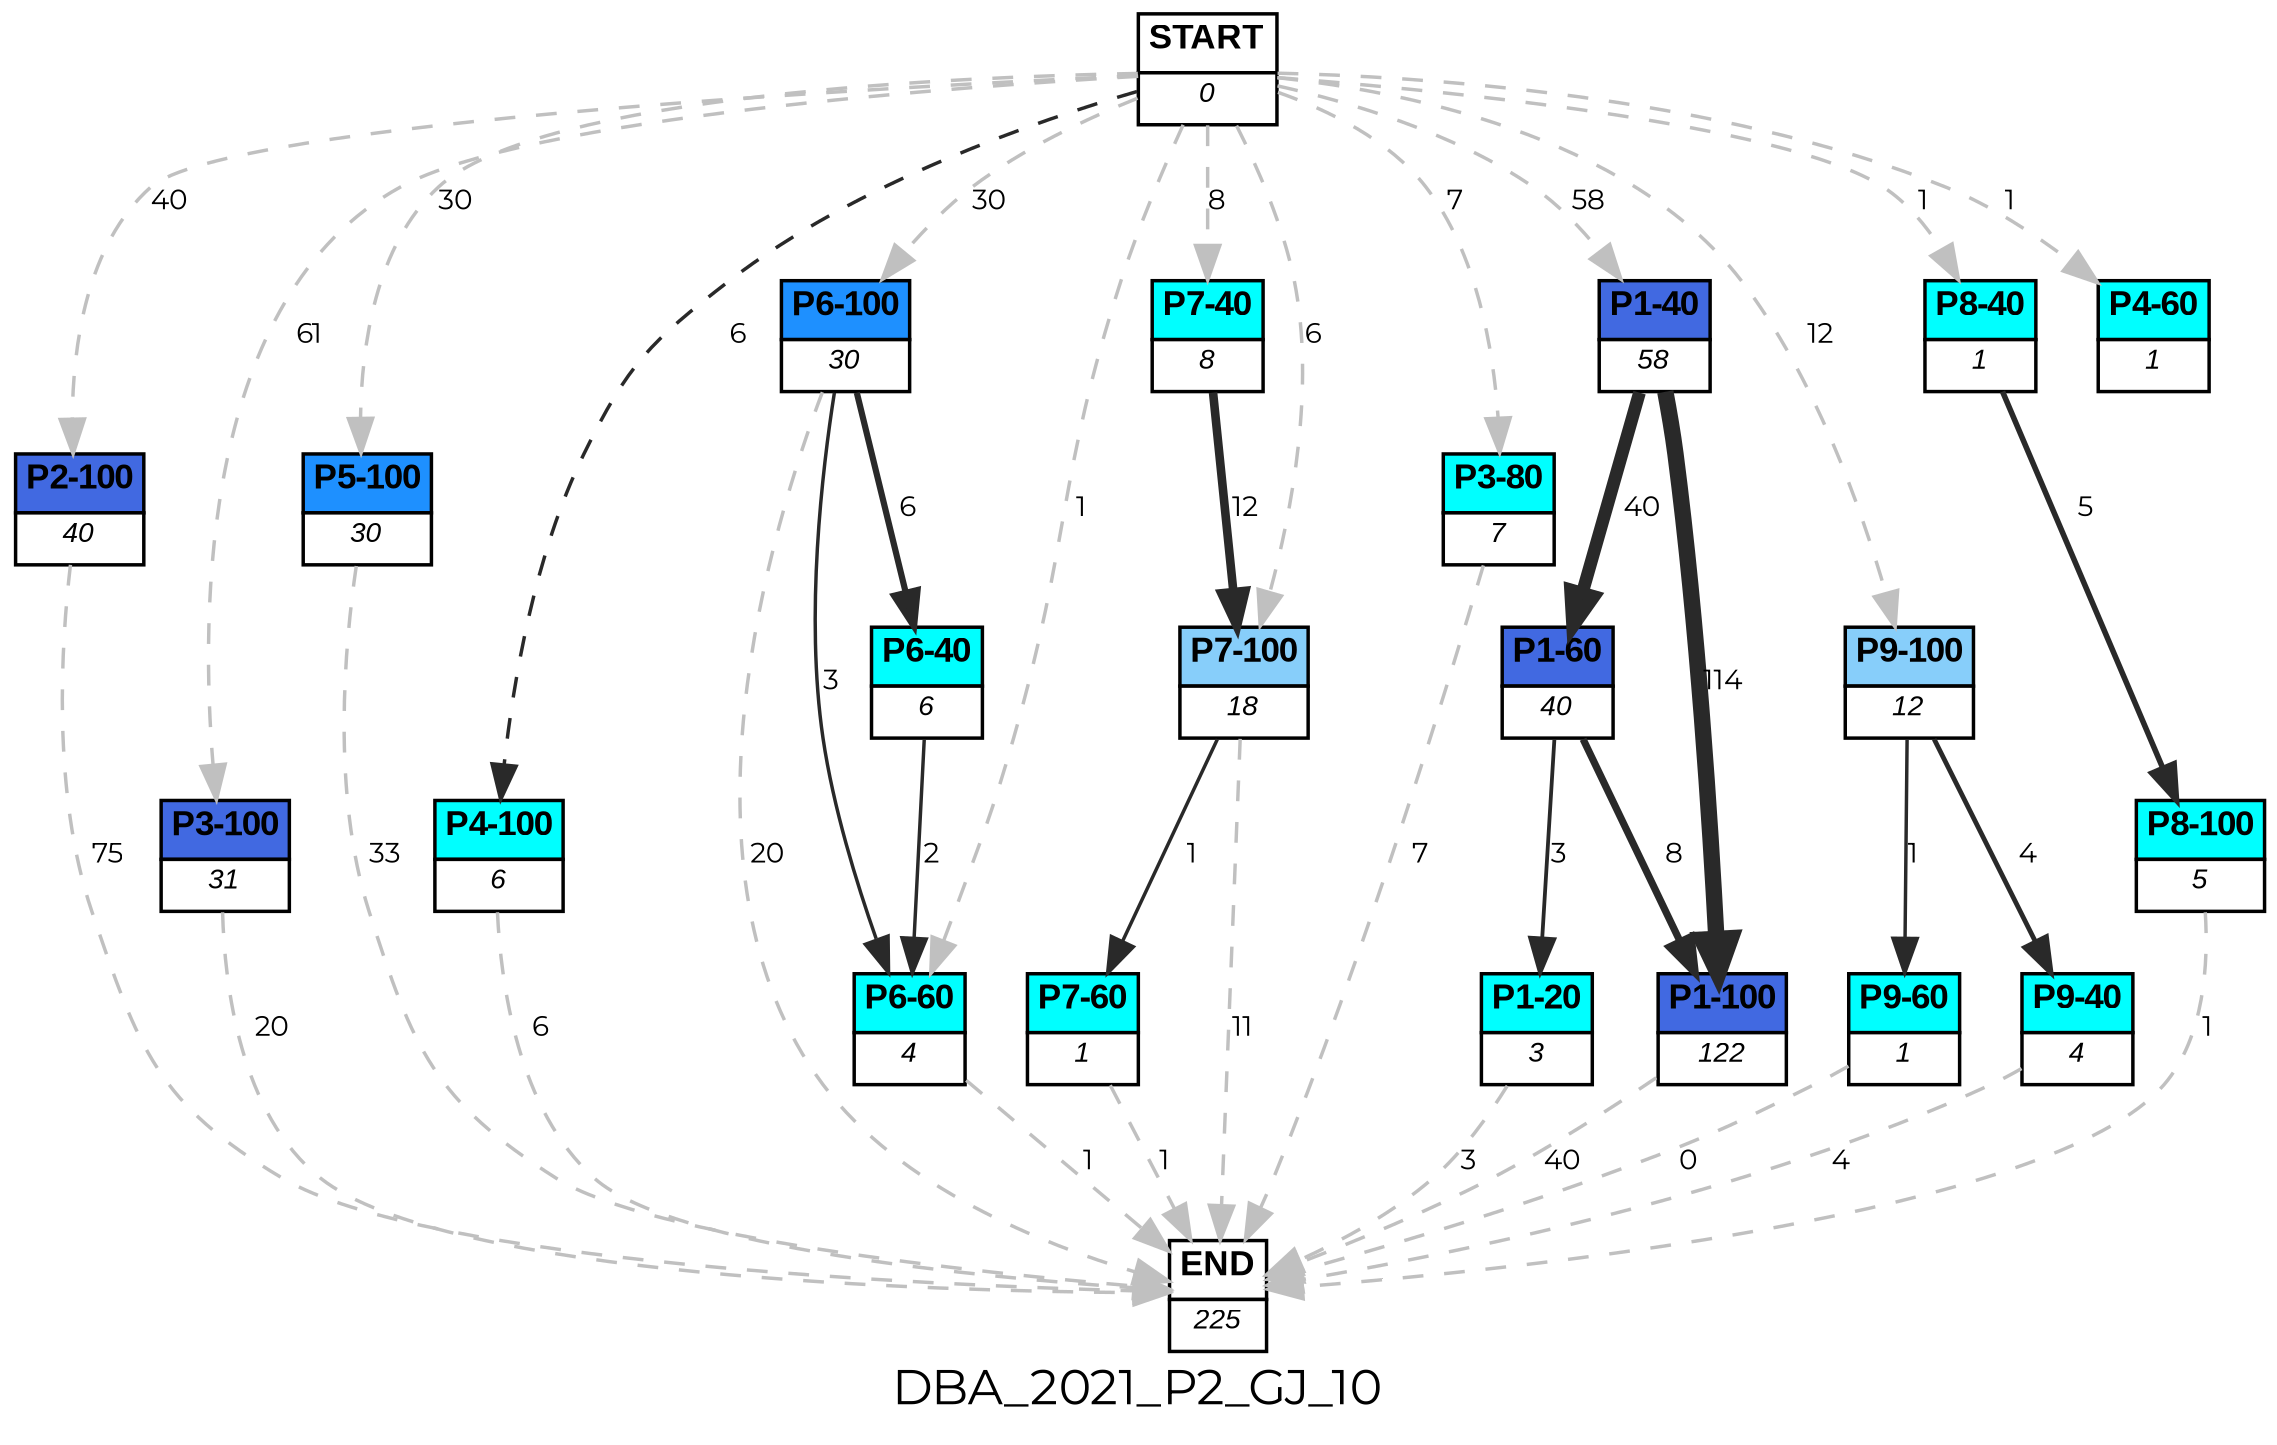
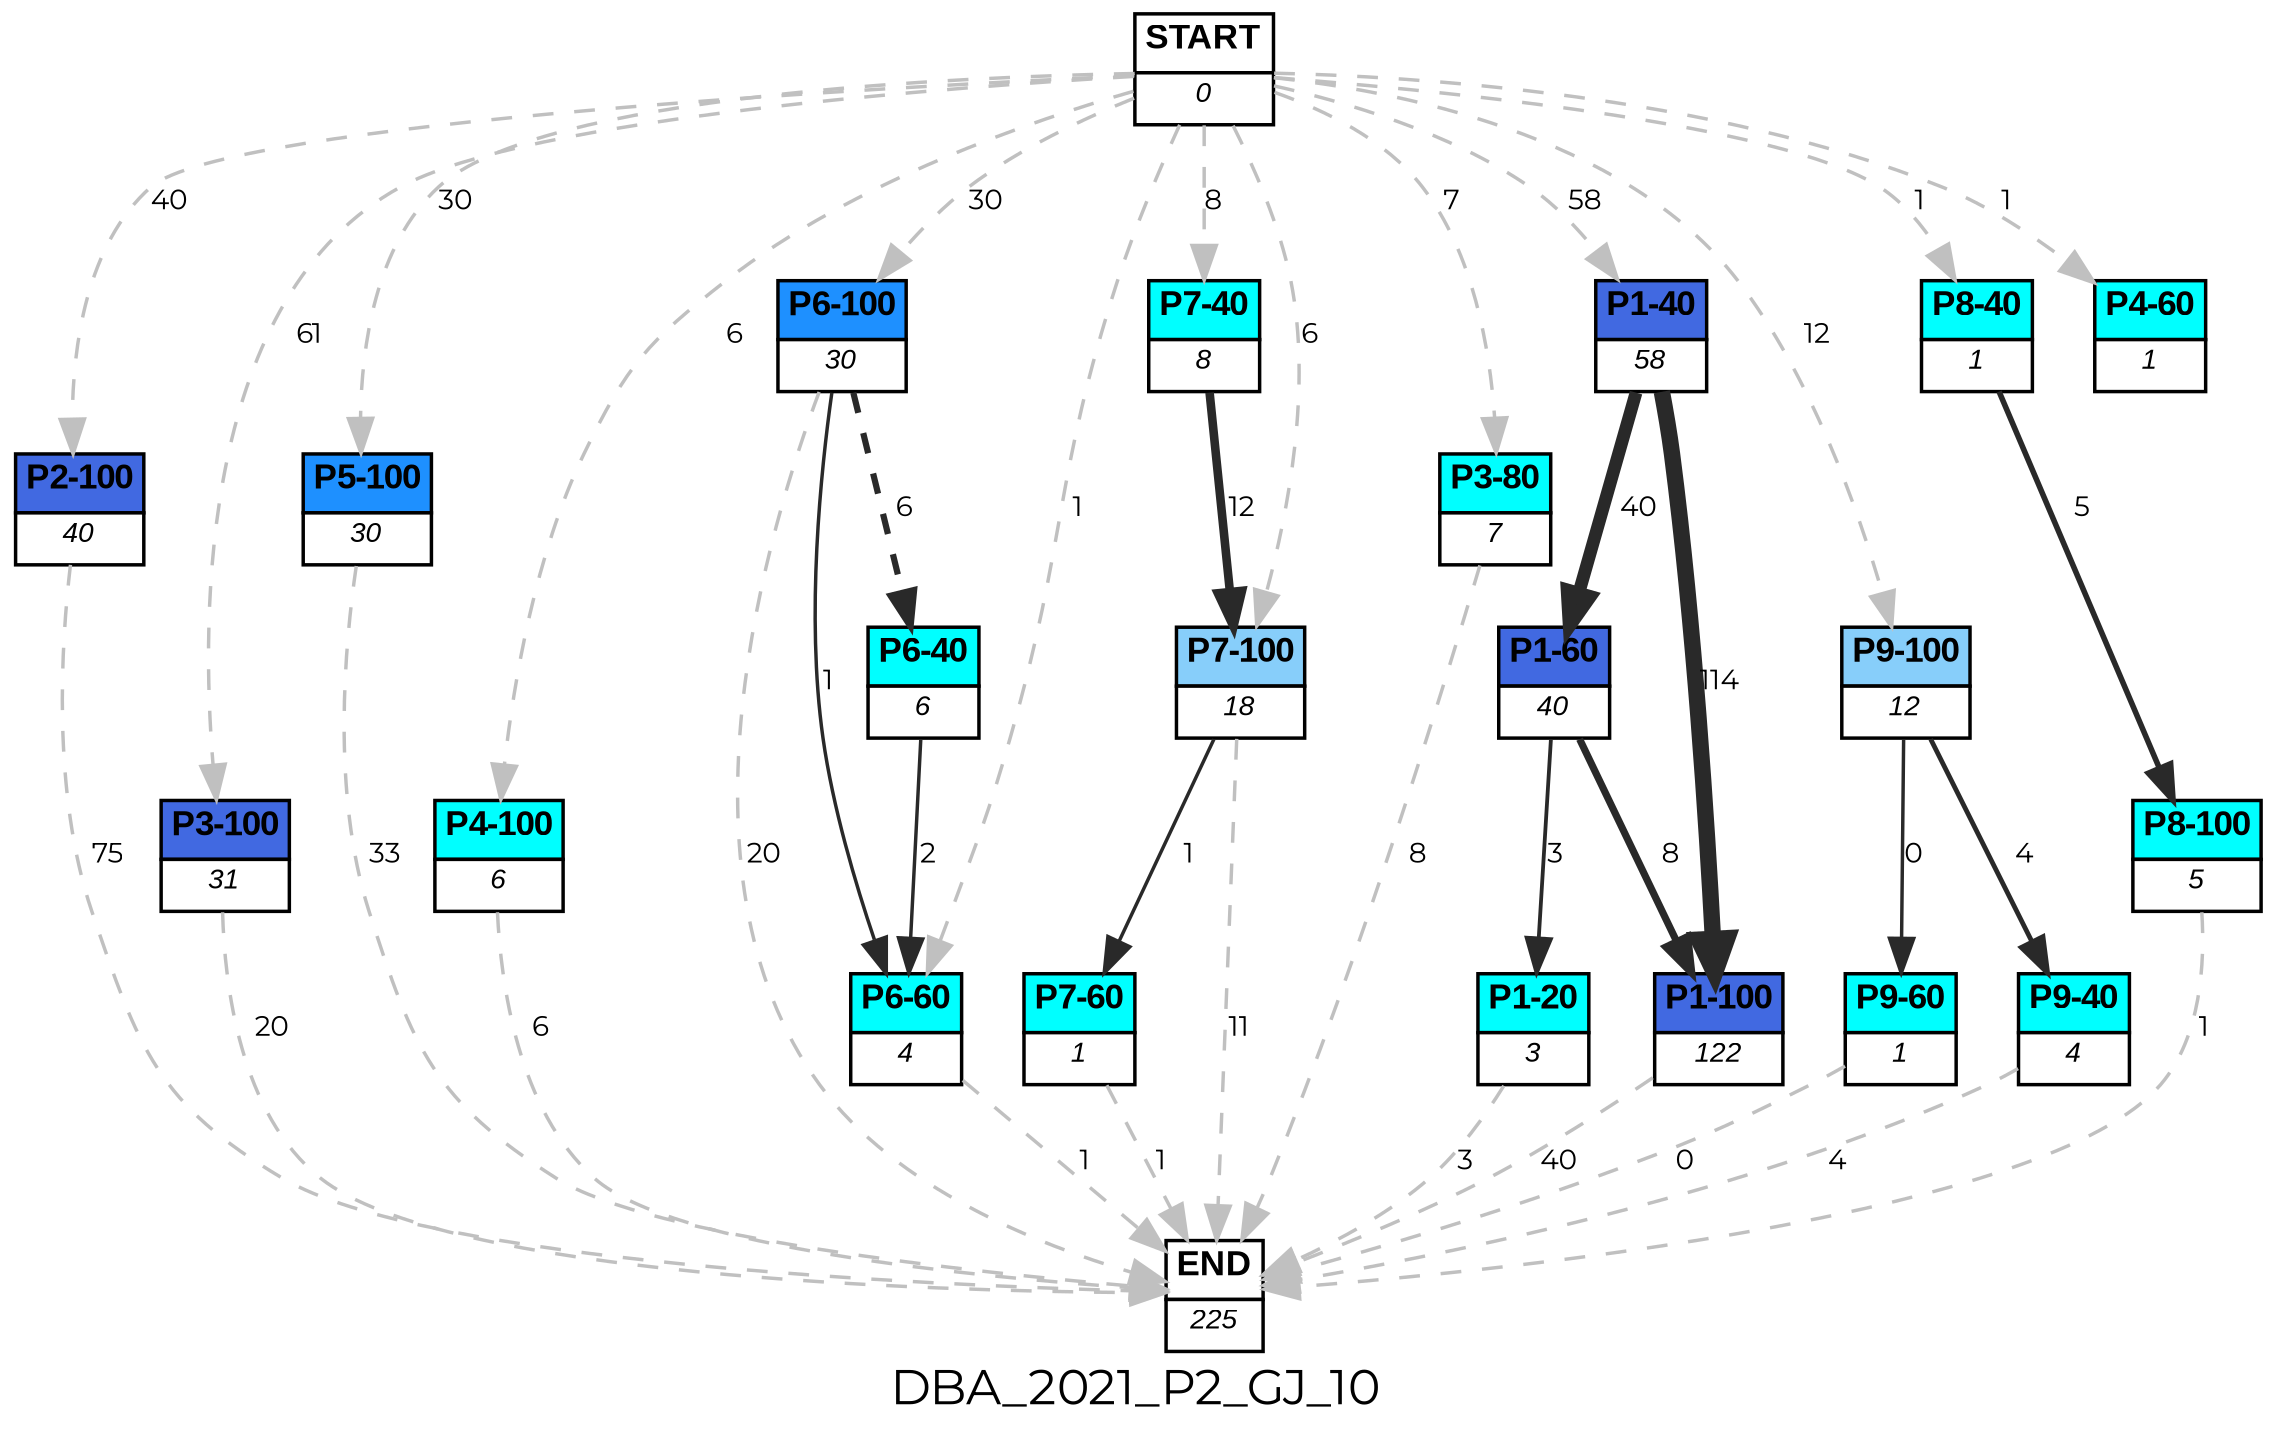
(690, 312) -> (688, 311)
(881, 492) -> (878, 492)
(832, 683) -> (830, 683)
(1421, 856) -> (1419, 856)
(1915, 856) -> (1915, 856)
